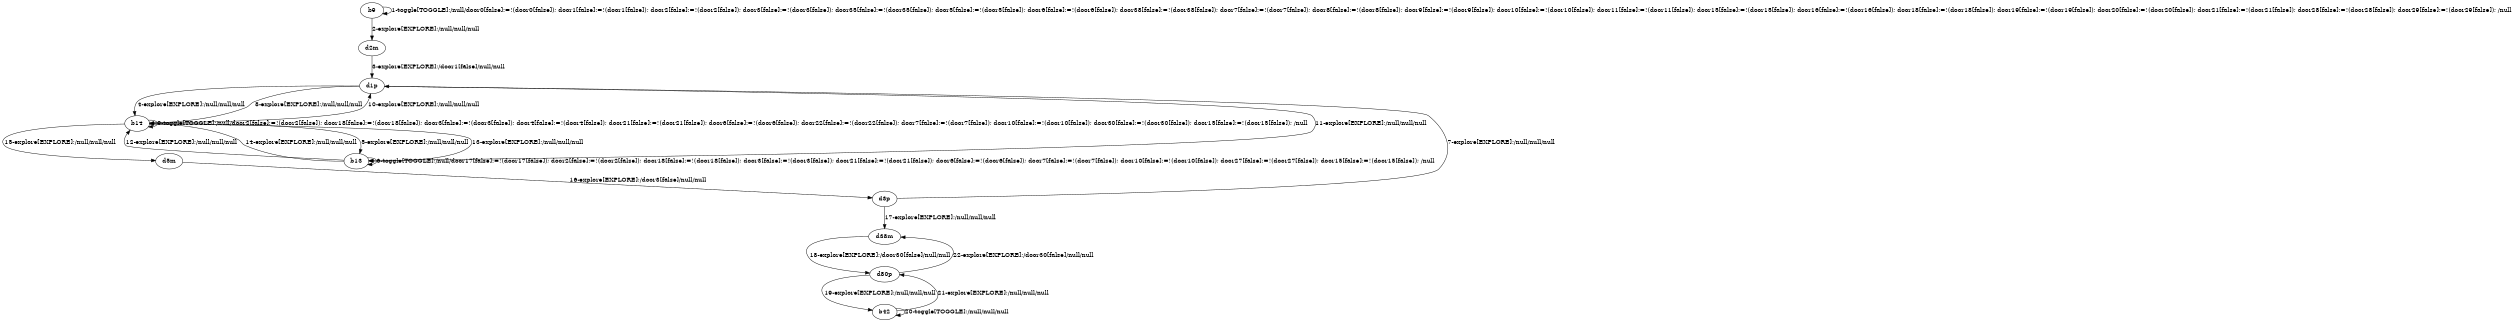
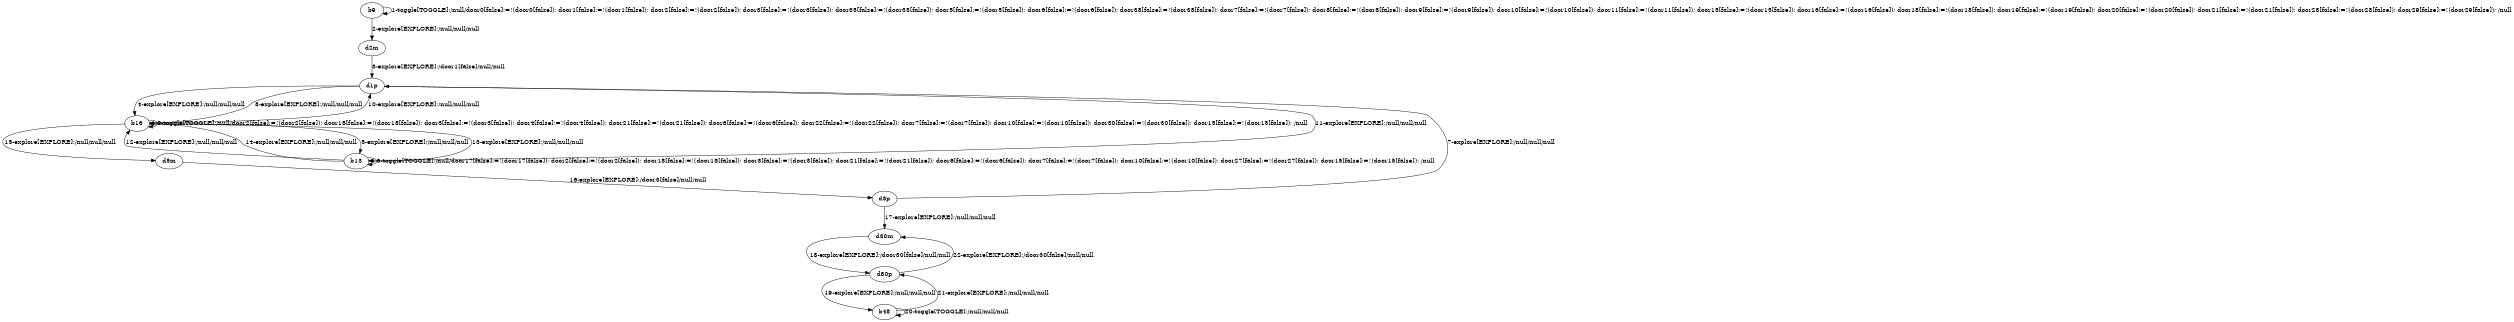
(137, 124) -> (137, 124)
(885, 237) -> (885, 237)
(885, 312) -> (885, 312)
